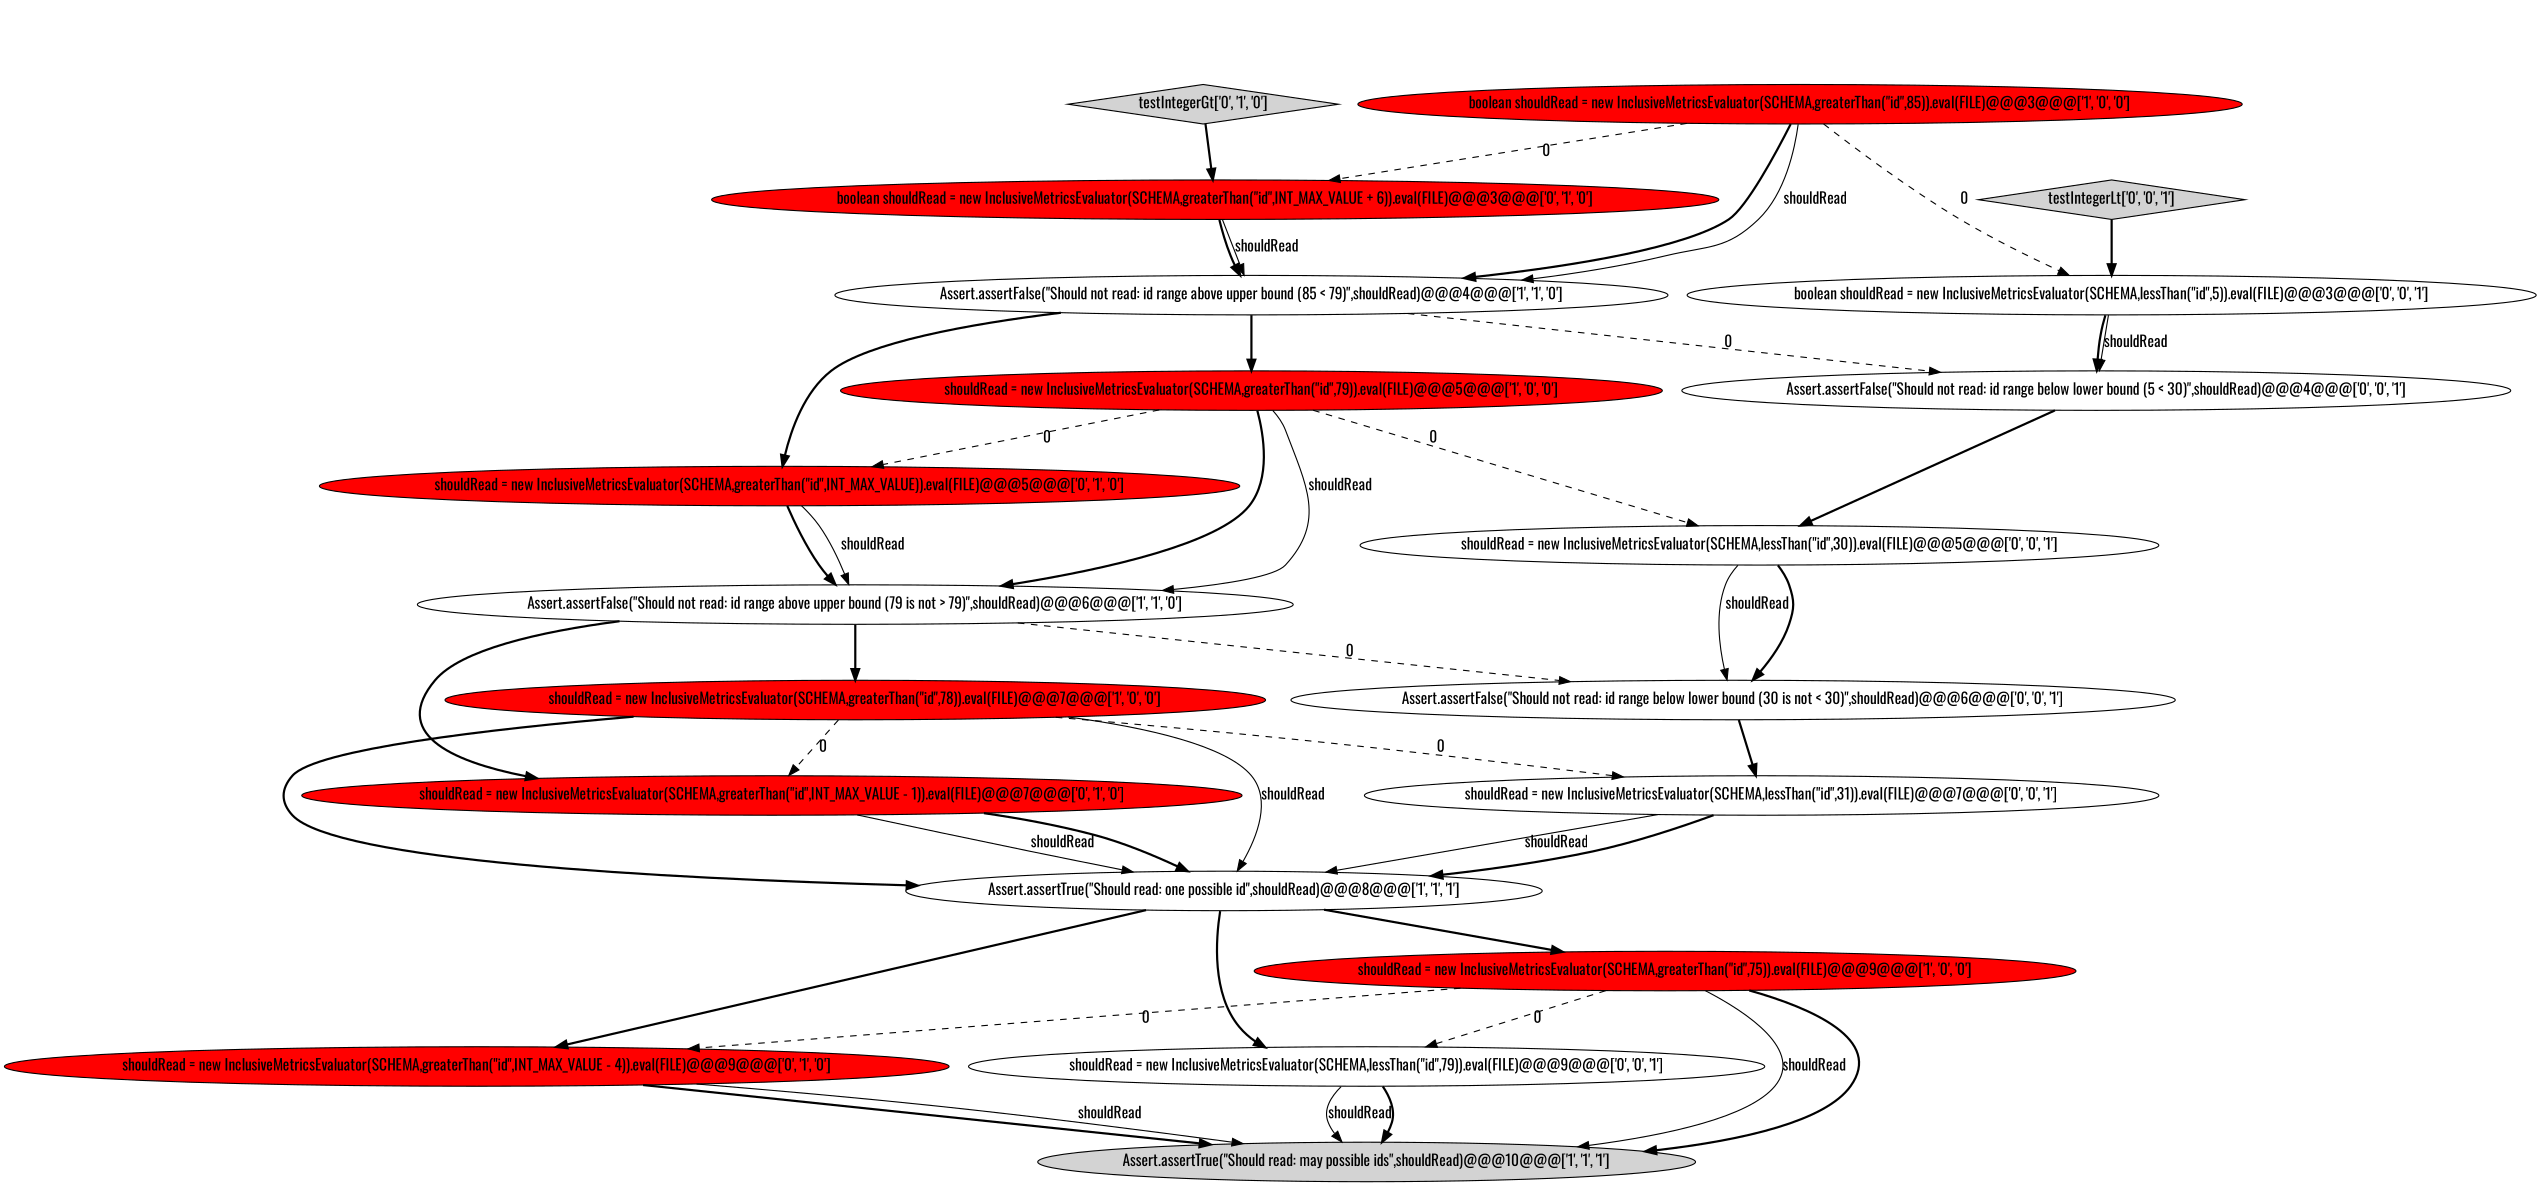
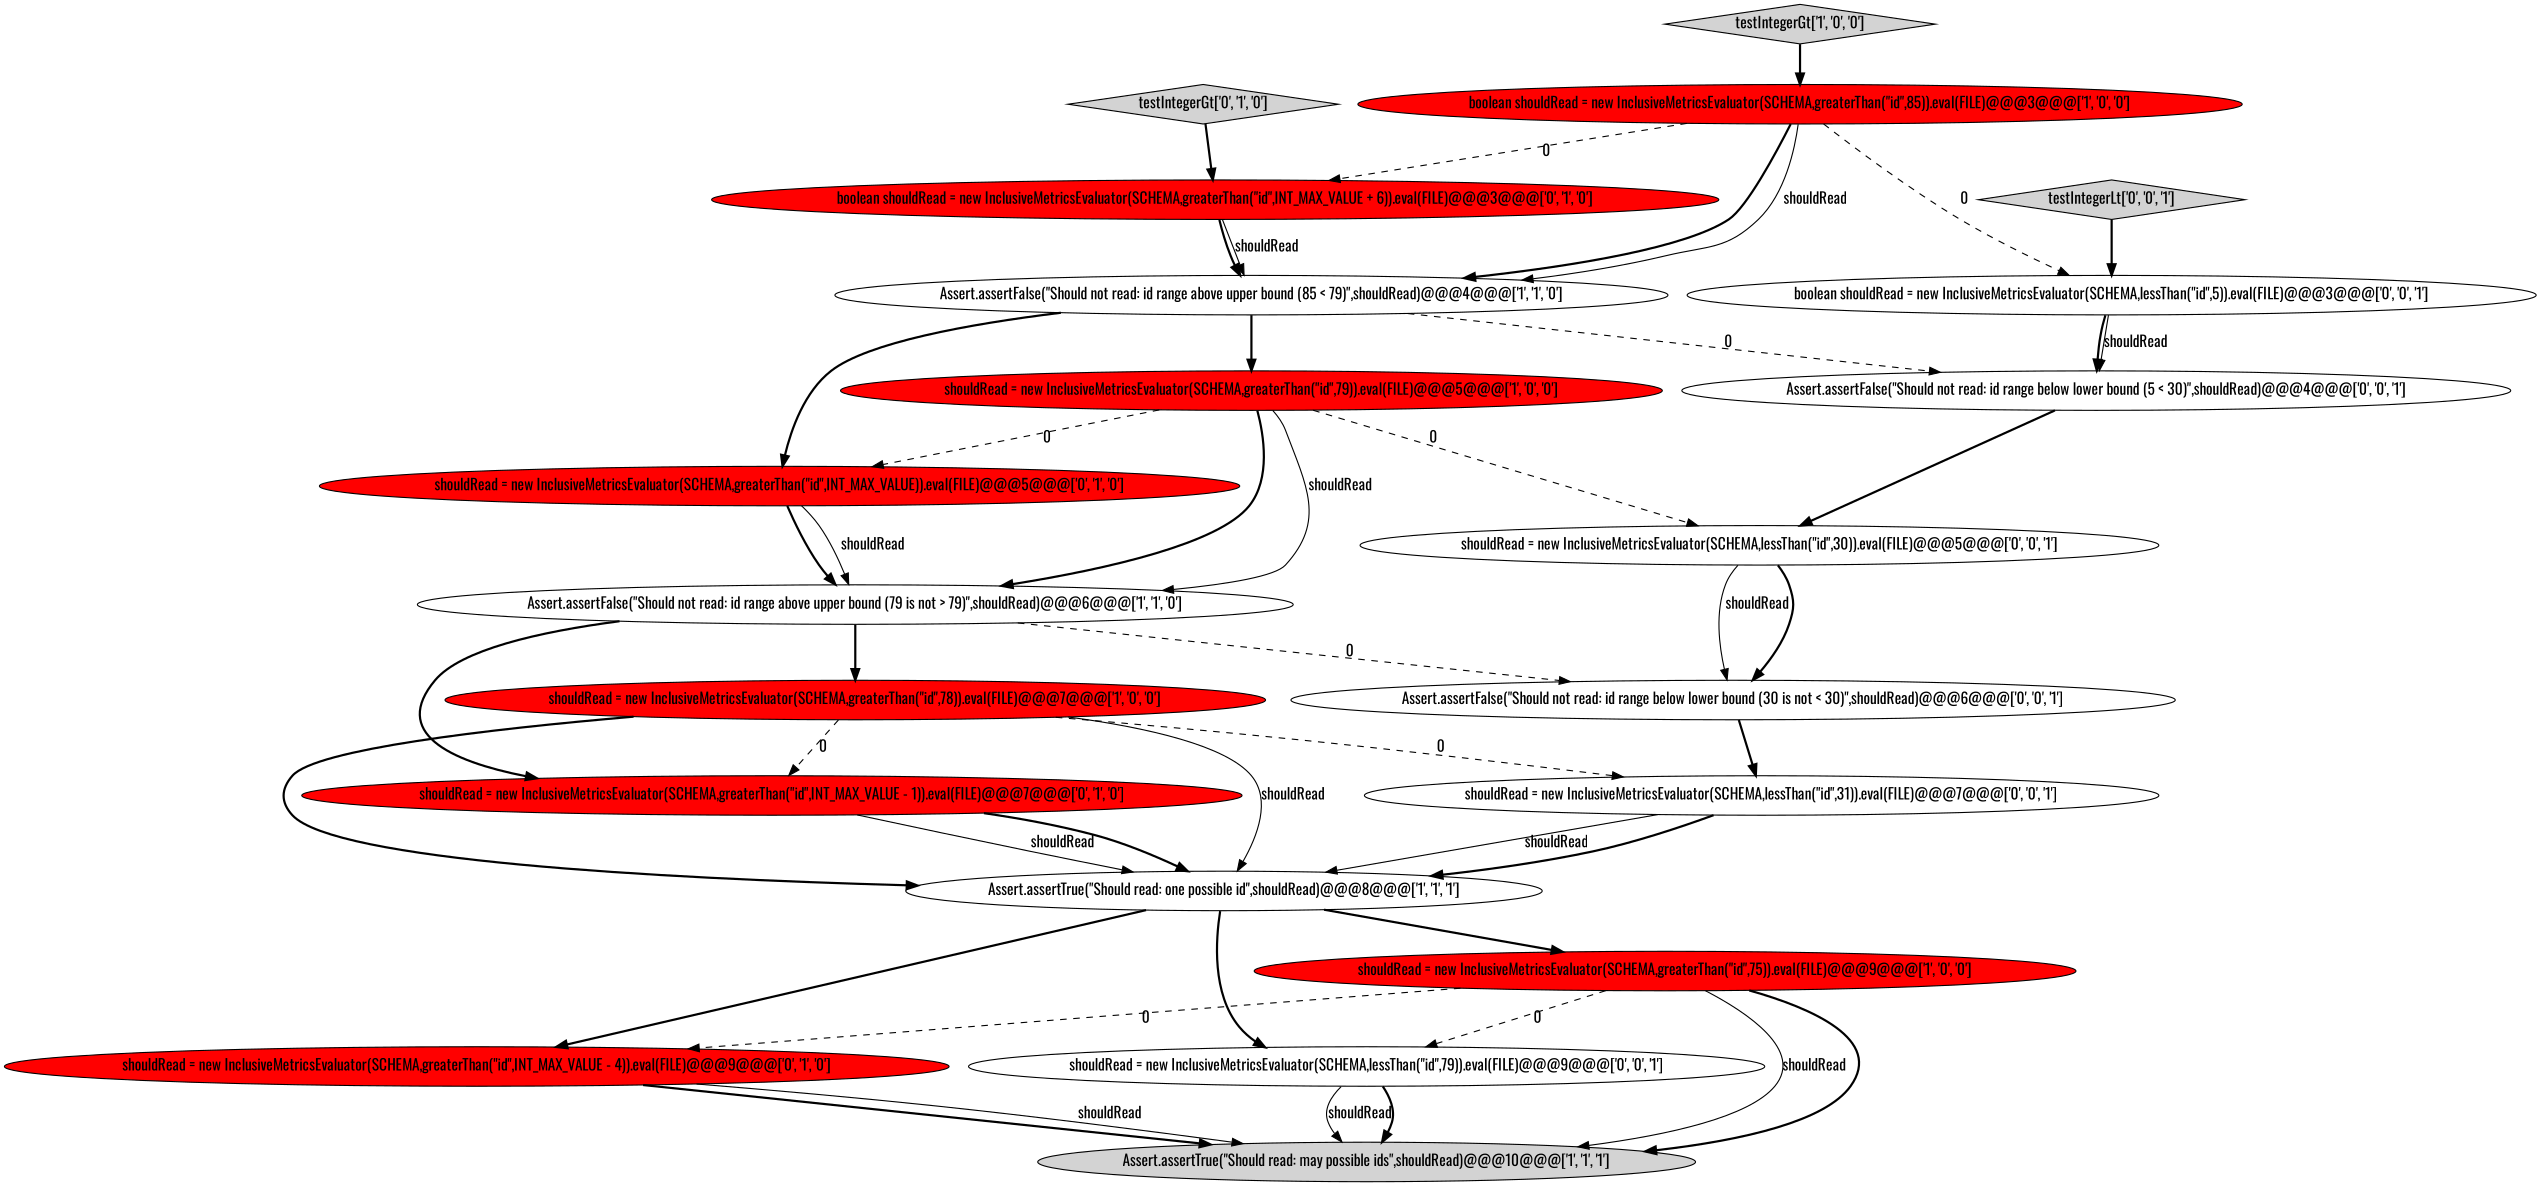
none -> (1800, 24)
